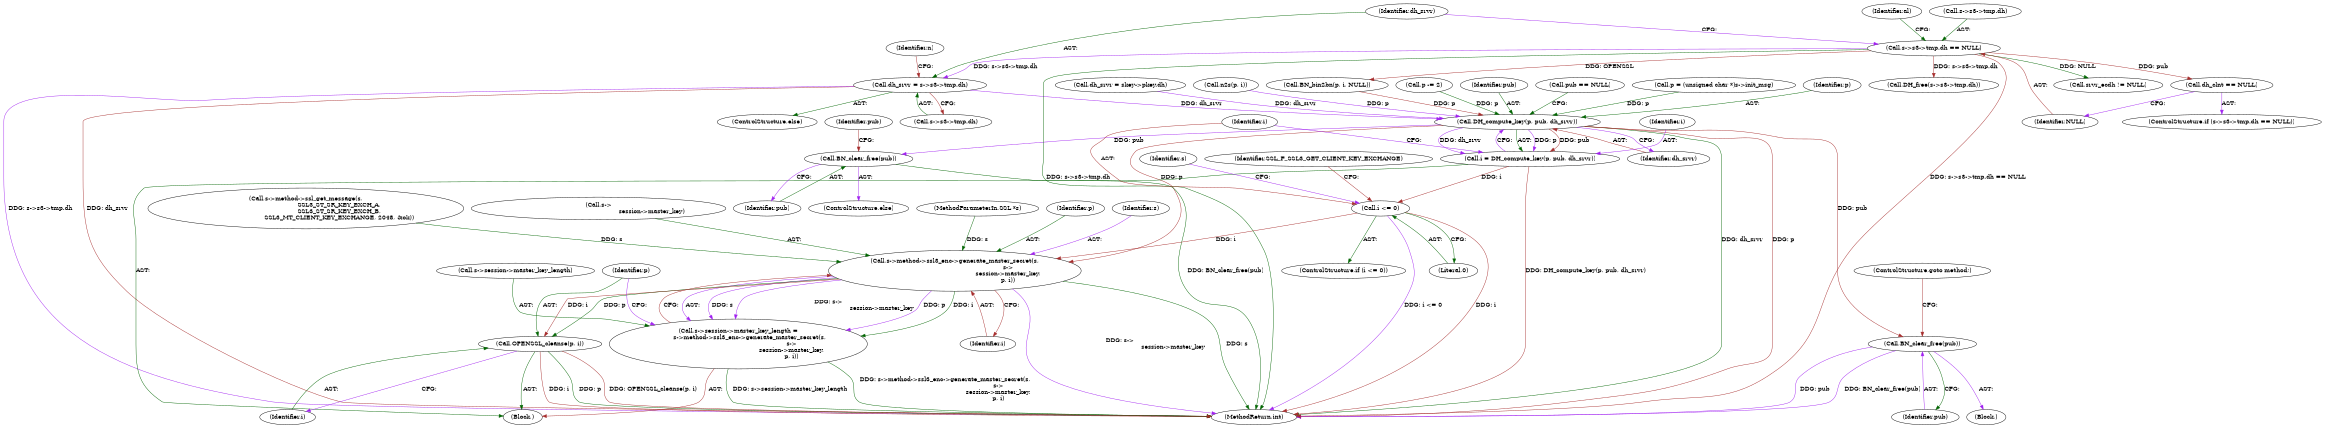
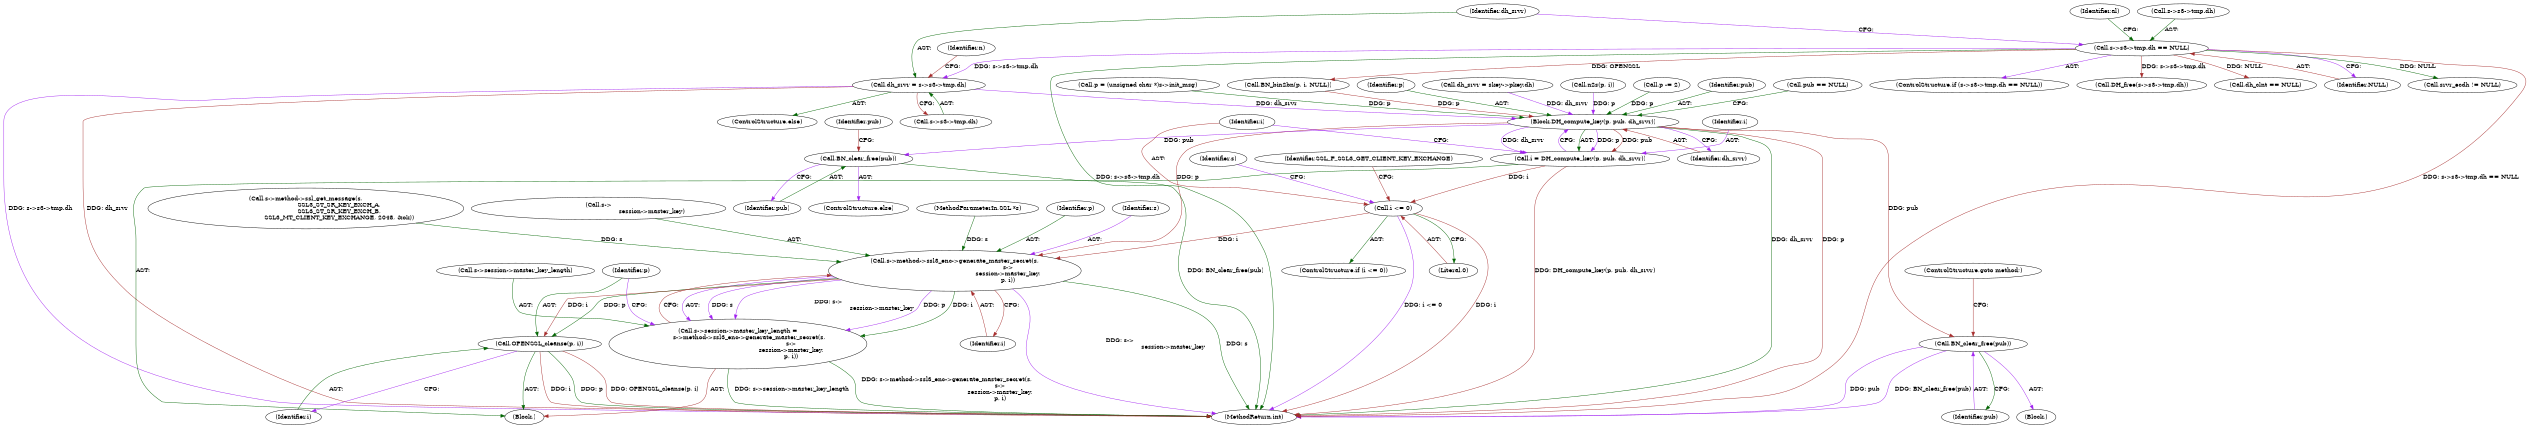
(2153, 67) -> (2245, 67)
(2222, 101) -> (2059, 66)
(2142, 103) -> (2282, 54)
(1517, 122) -> (1593, 122)
(1424, 238) -> (1426, 241)
